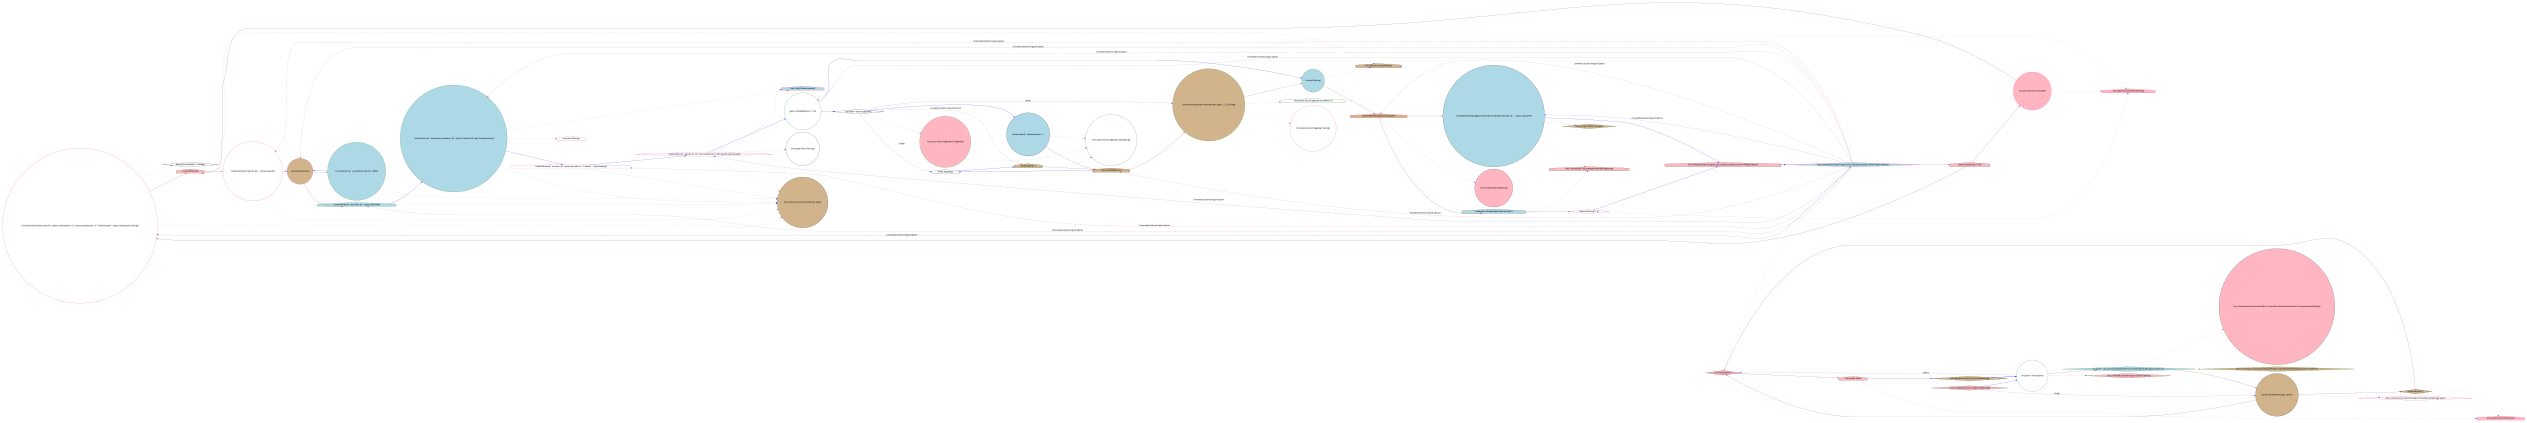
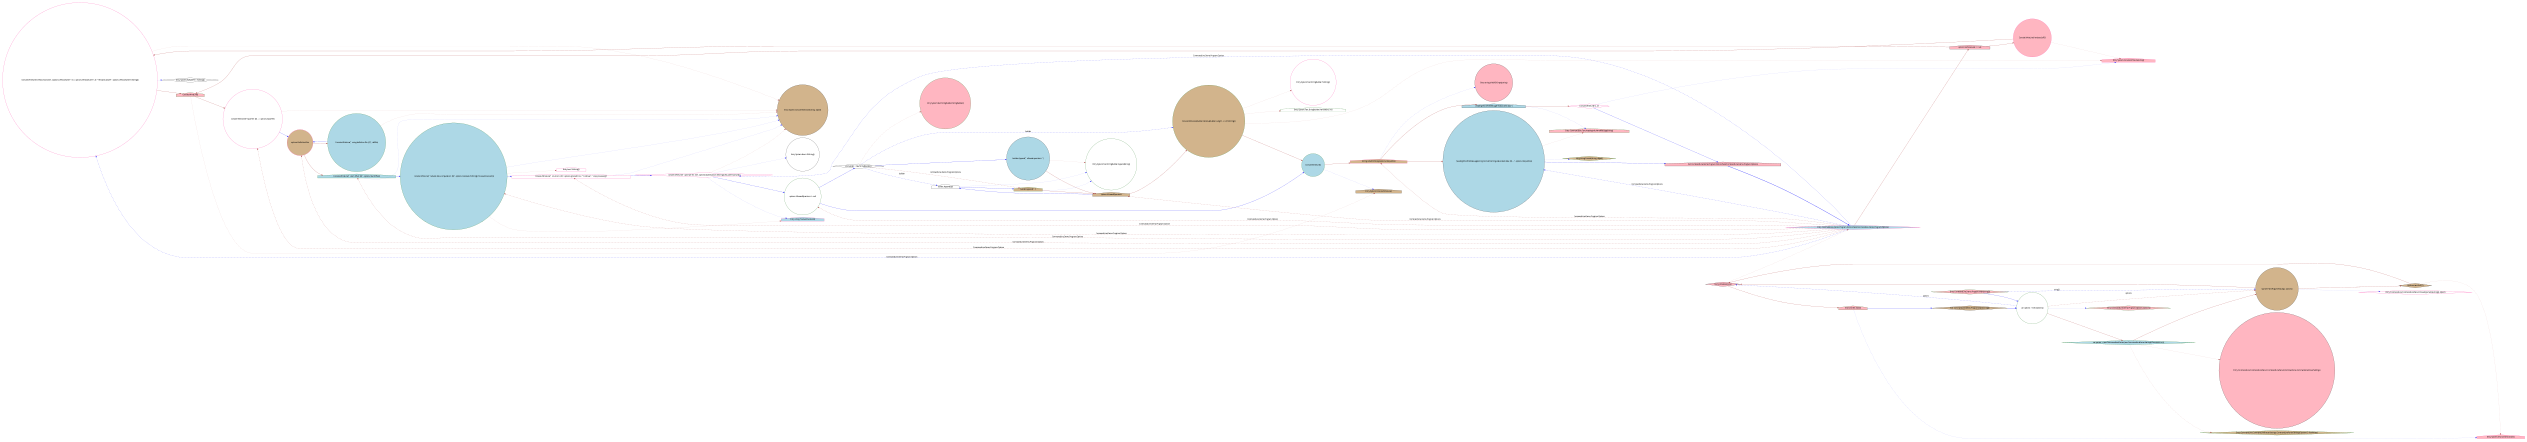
none -> (2151, 297)
